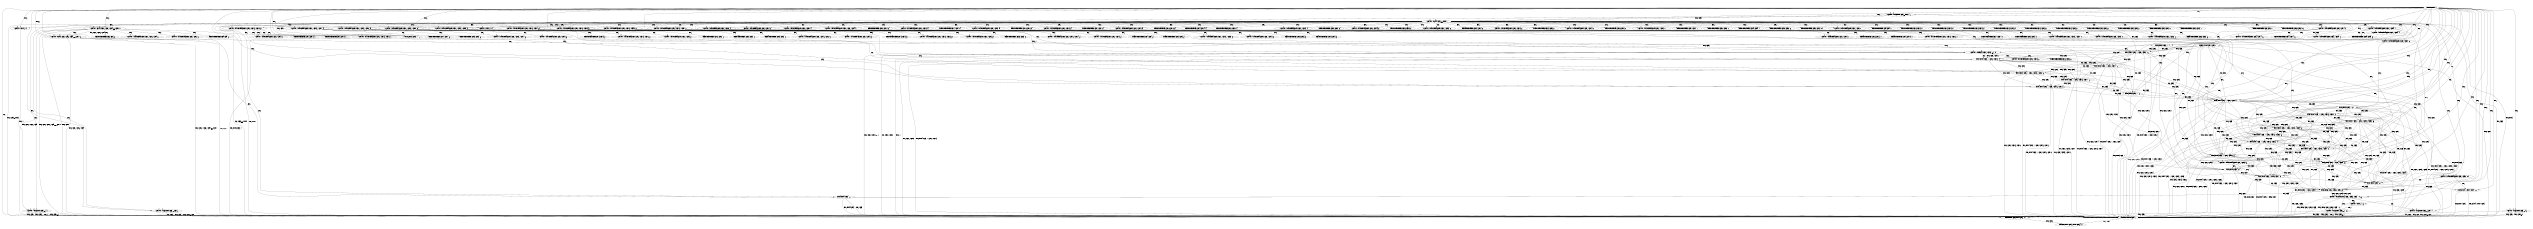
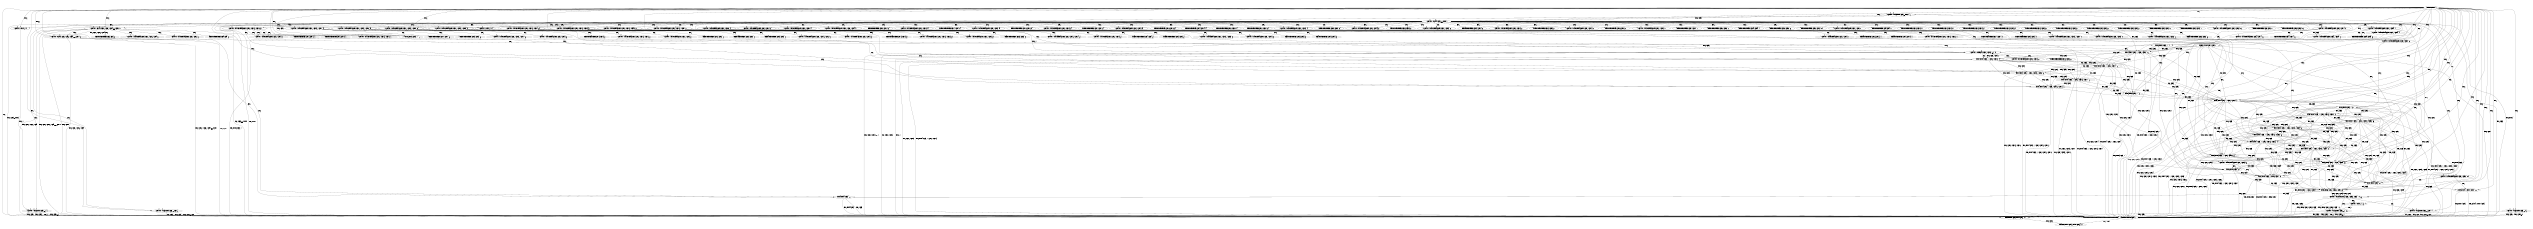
none -> (773, 22)
none -> (1258, 29)
none -> (2227, 29)
